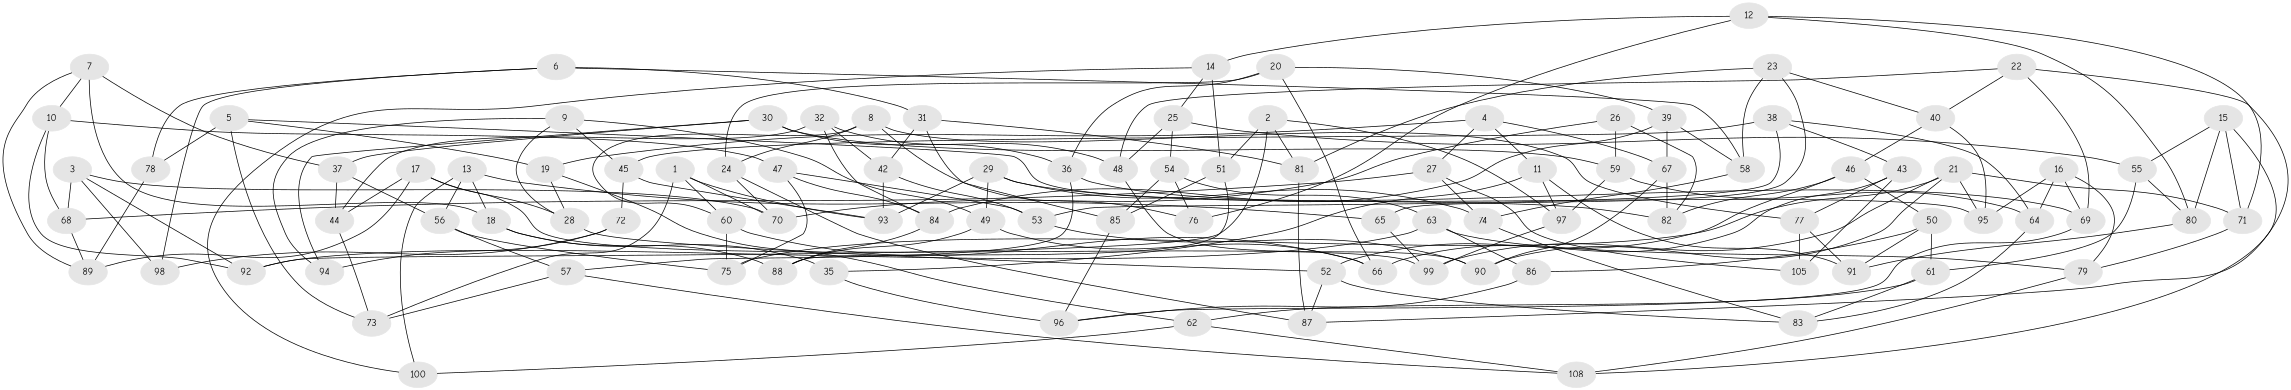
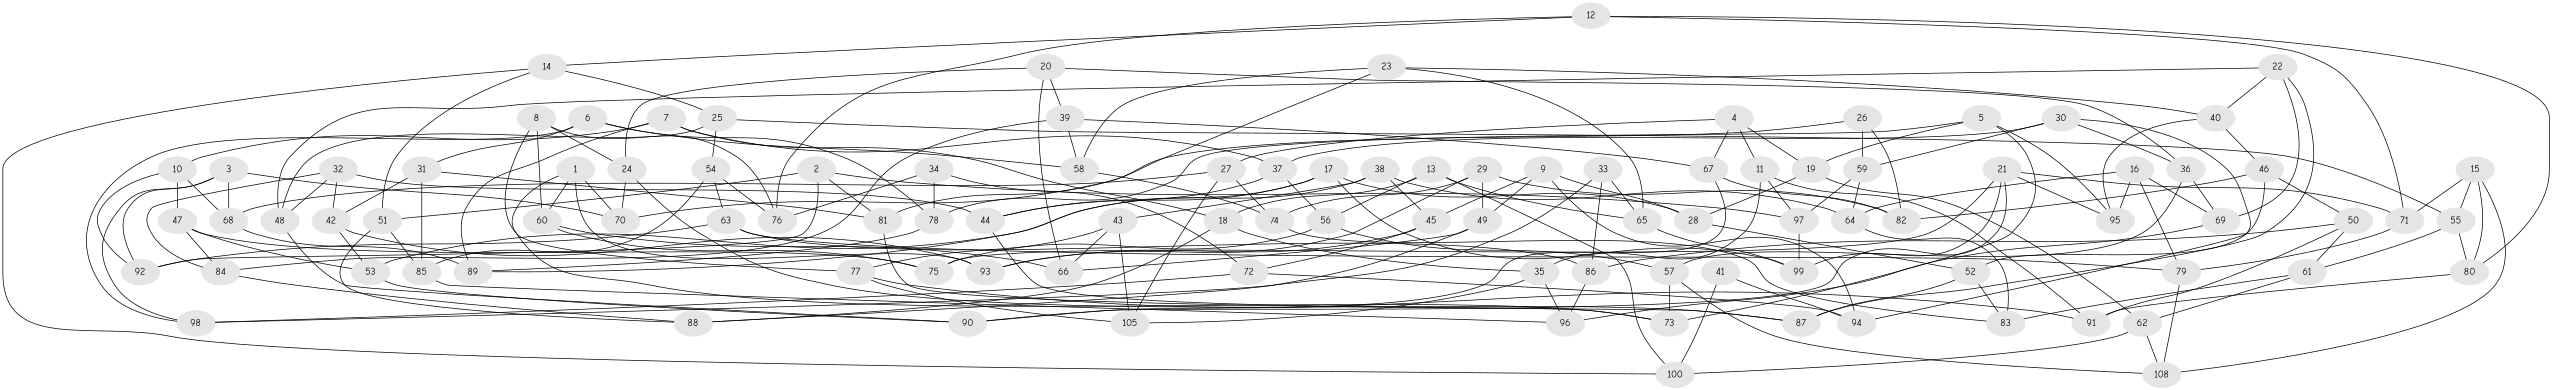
none -> (934, 170)
none -> (1603, 170)
none -> (1721, 272)
none -> (1272, 318)
